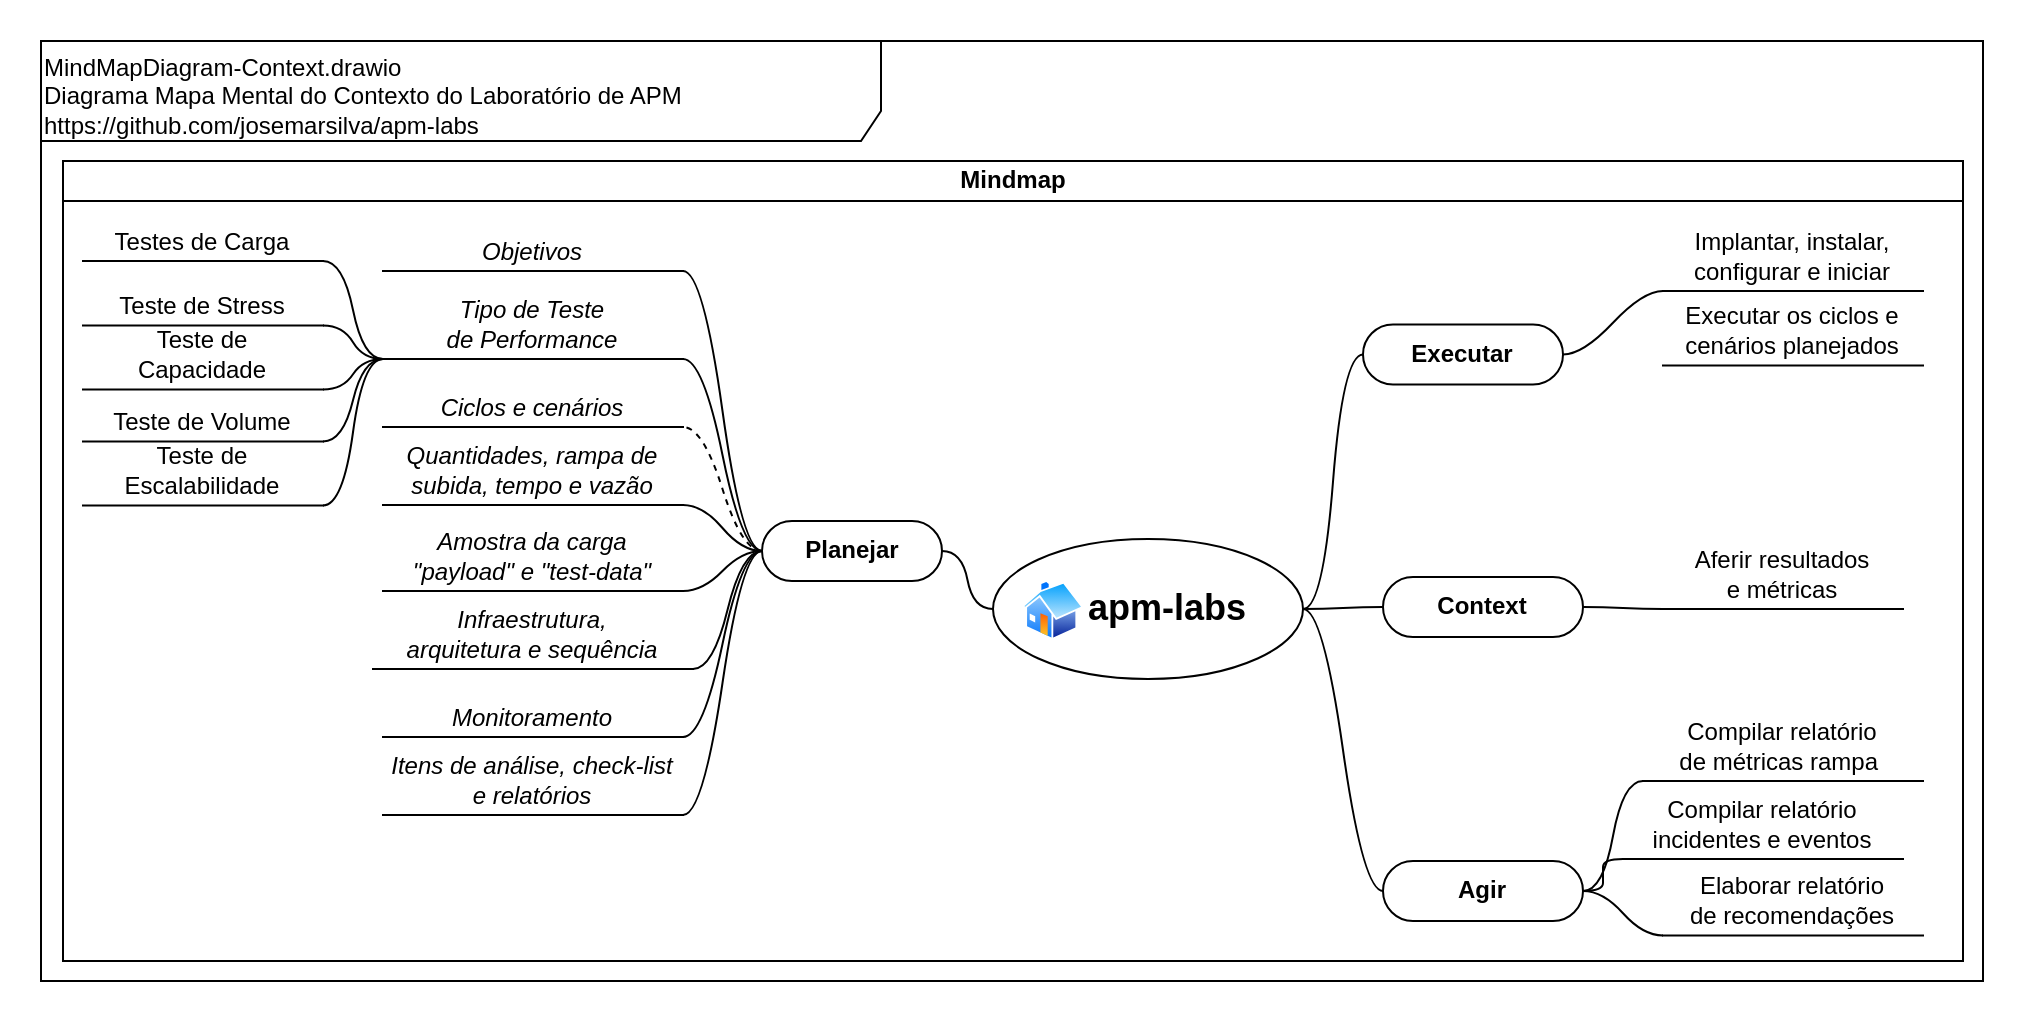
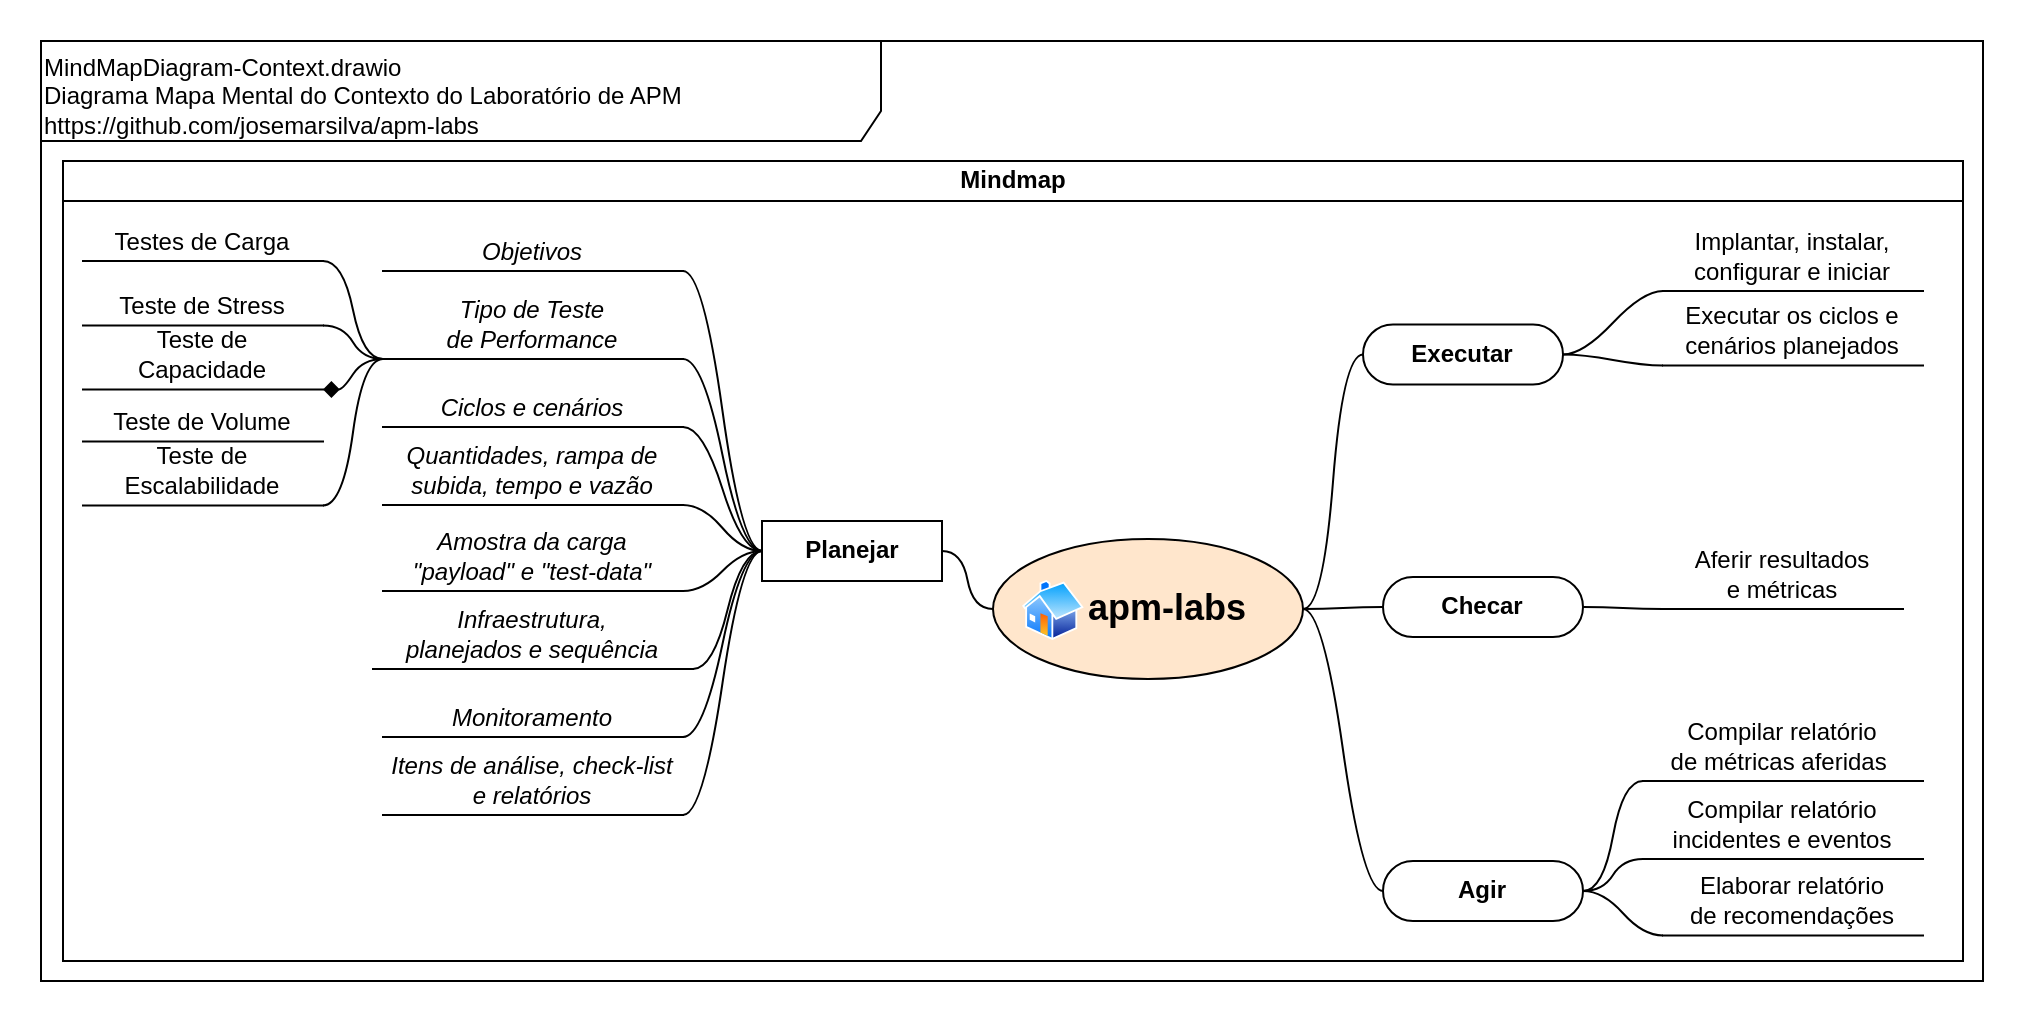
none -> (1619, 361)
(341, 386) -> (346, 384)
(351, 408) -> none
(720, 480) -> (720, 480)
(852, 551) -> (852, 551)
(1483, 607) -> (1483, 607)
(1148, 609) -> (1148, 609)
(533, 634) -> (533, 634)
(1783, 746) -> (1783, 746)
(1763, 829) -> (1783, 829)
